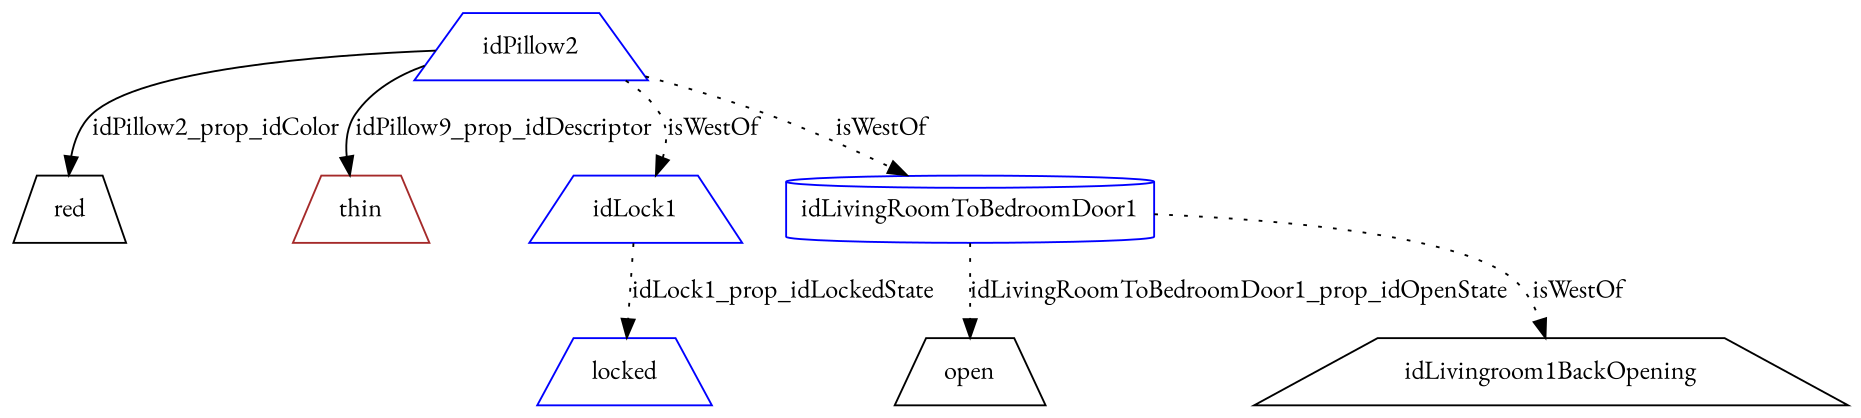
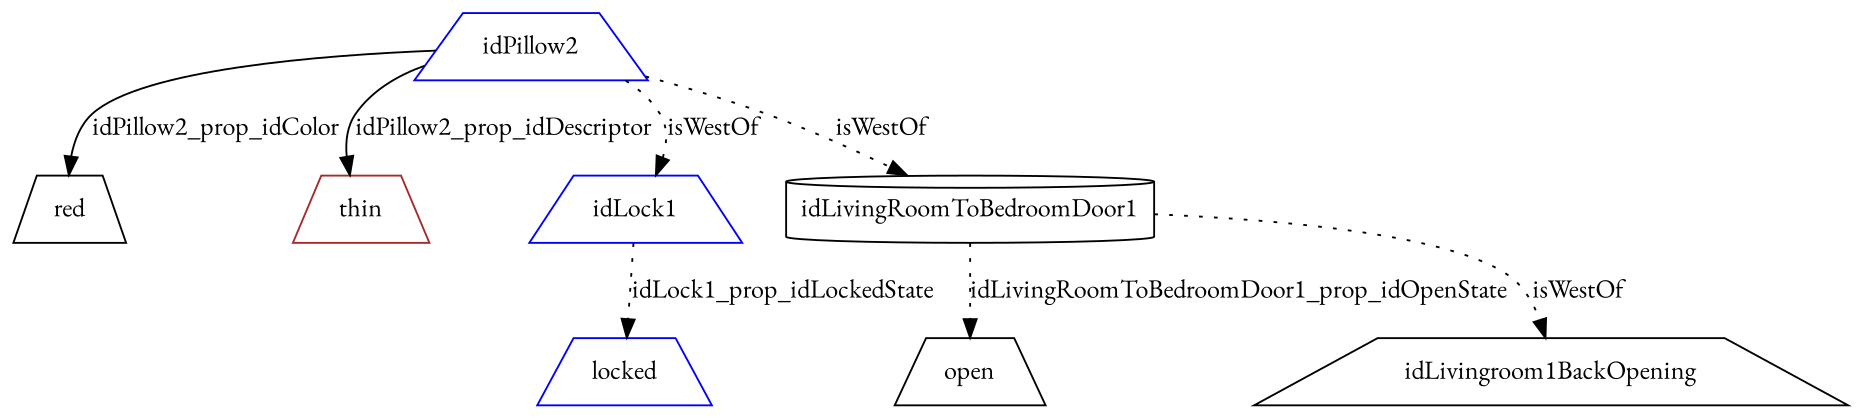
(504, 128) -> (504, 128)
(970, 209) -> (970, 209)
